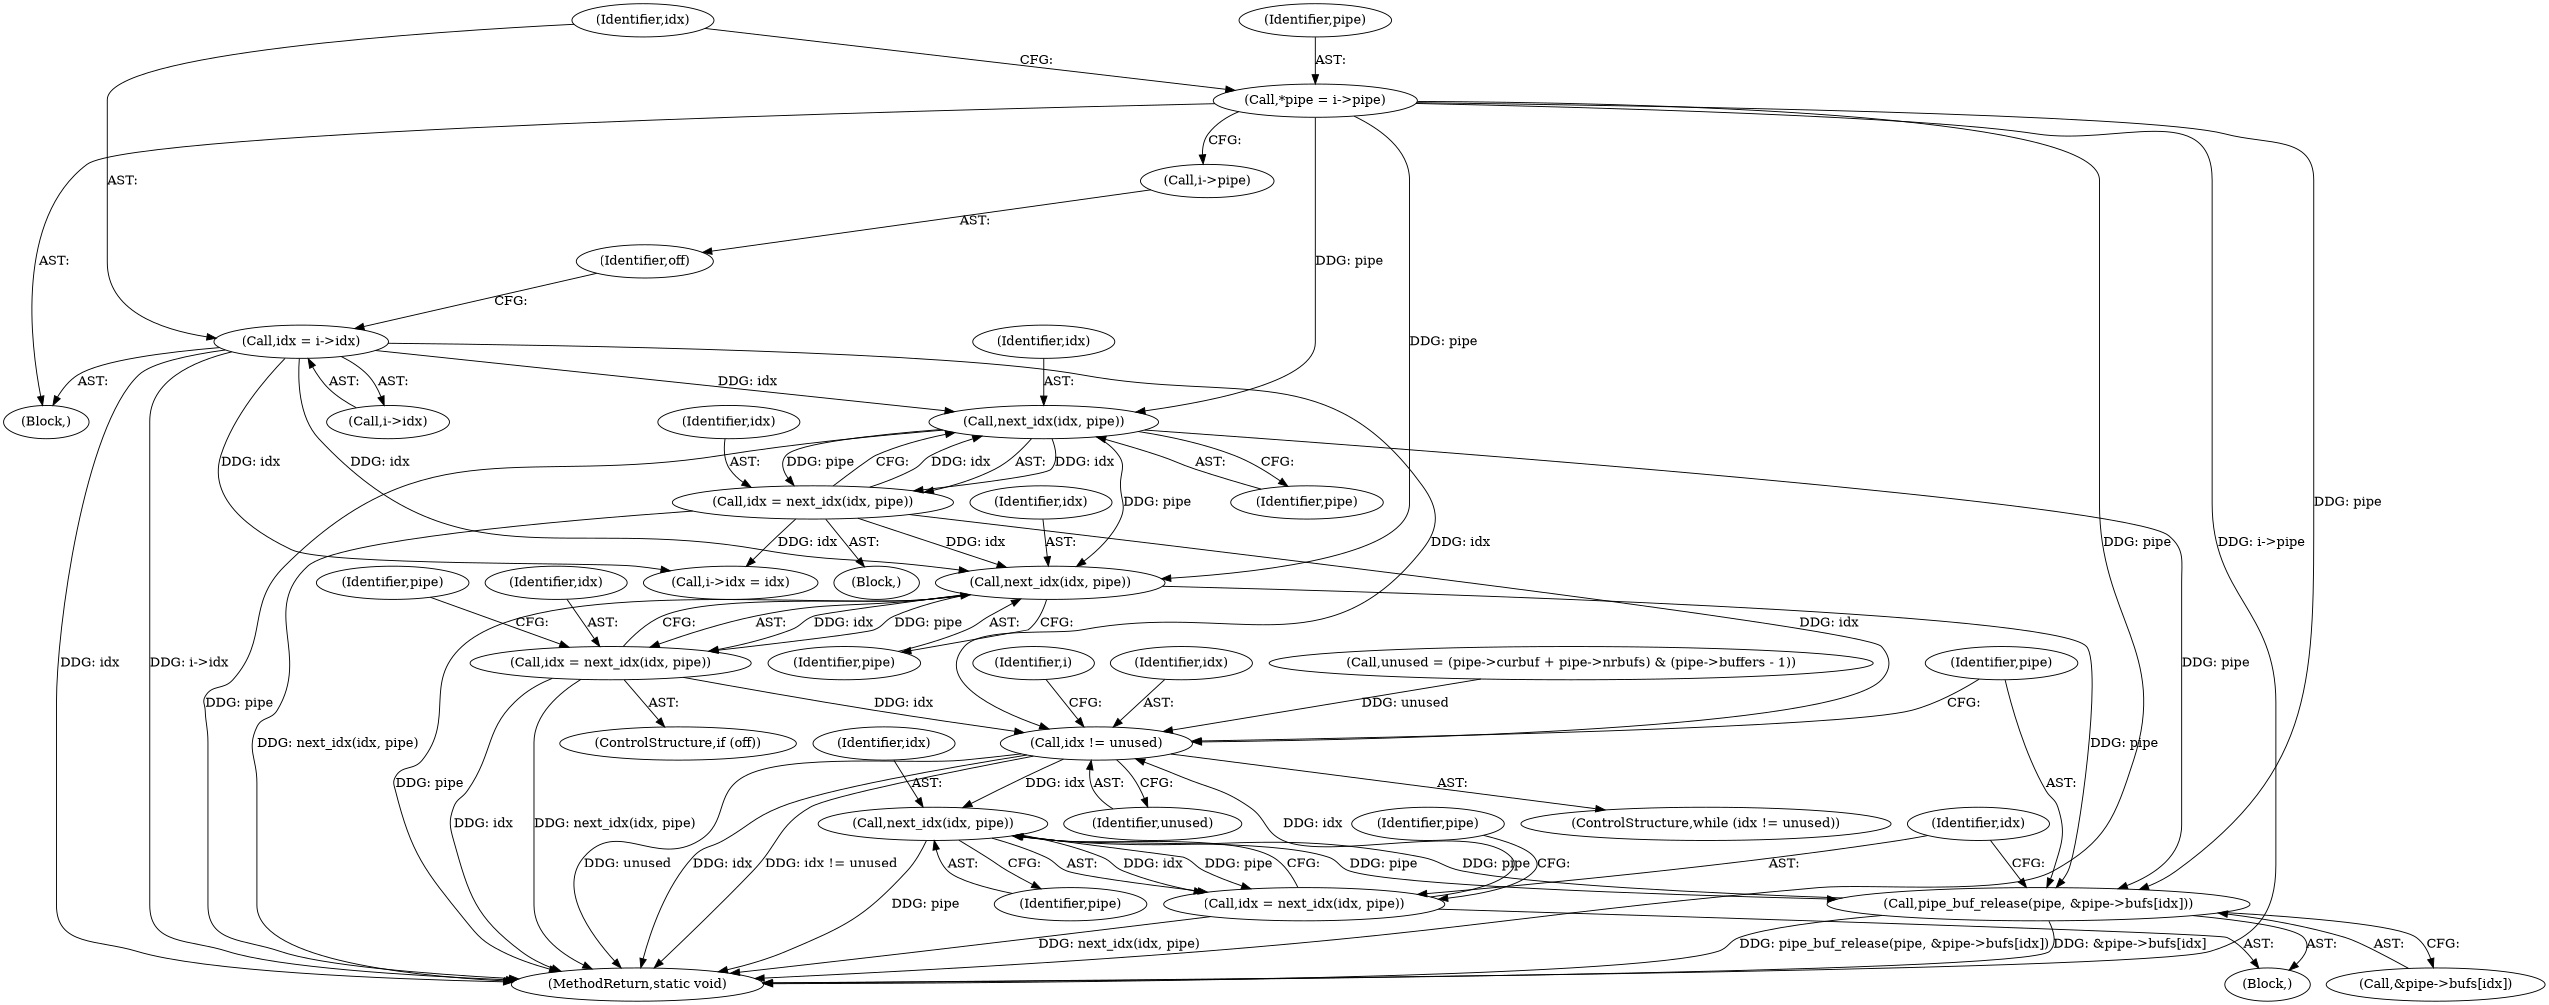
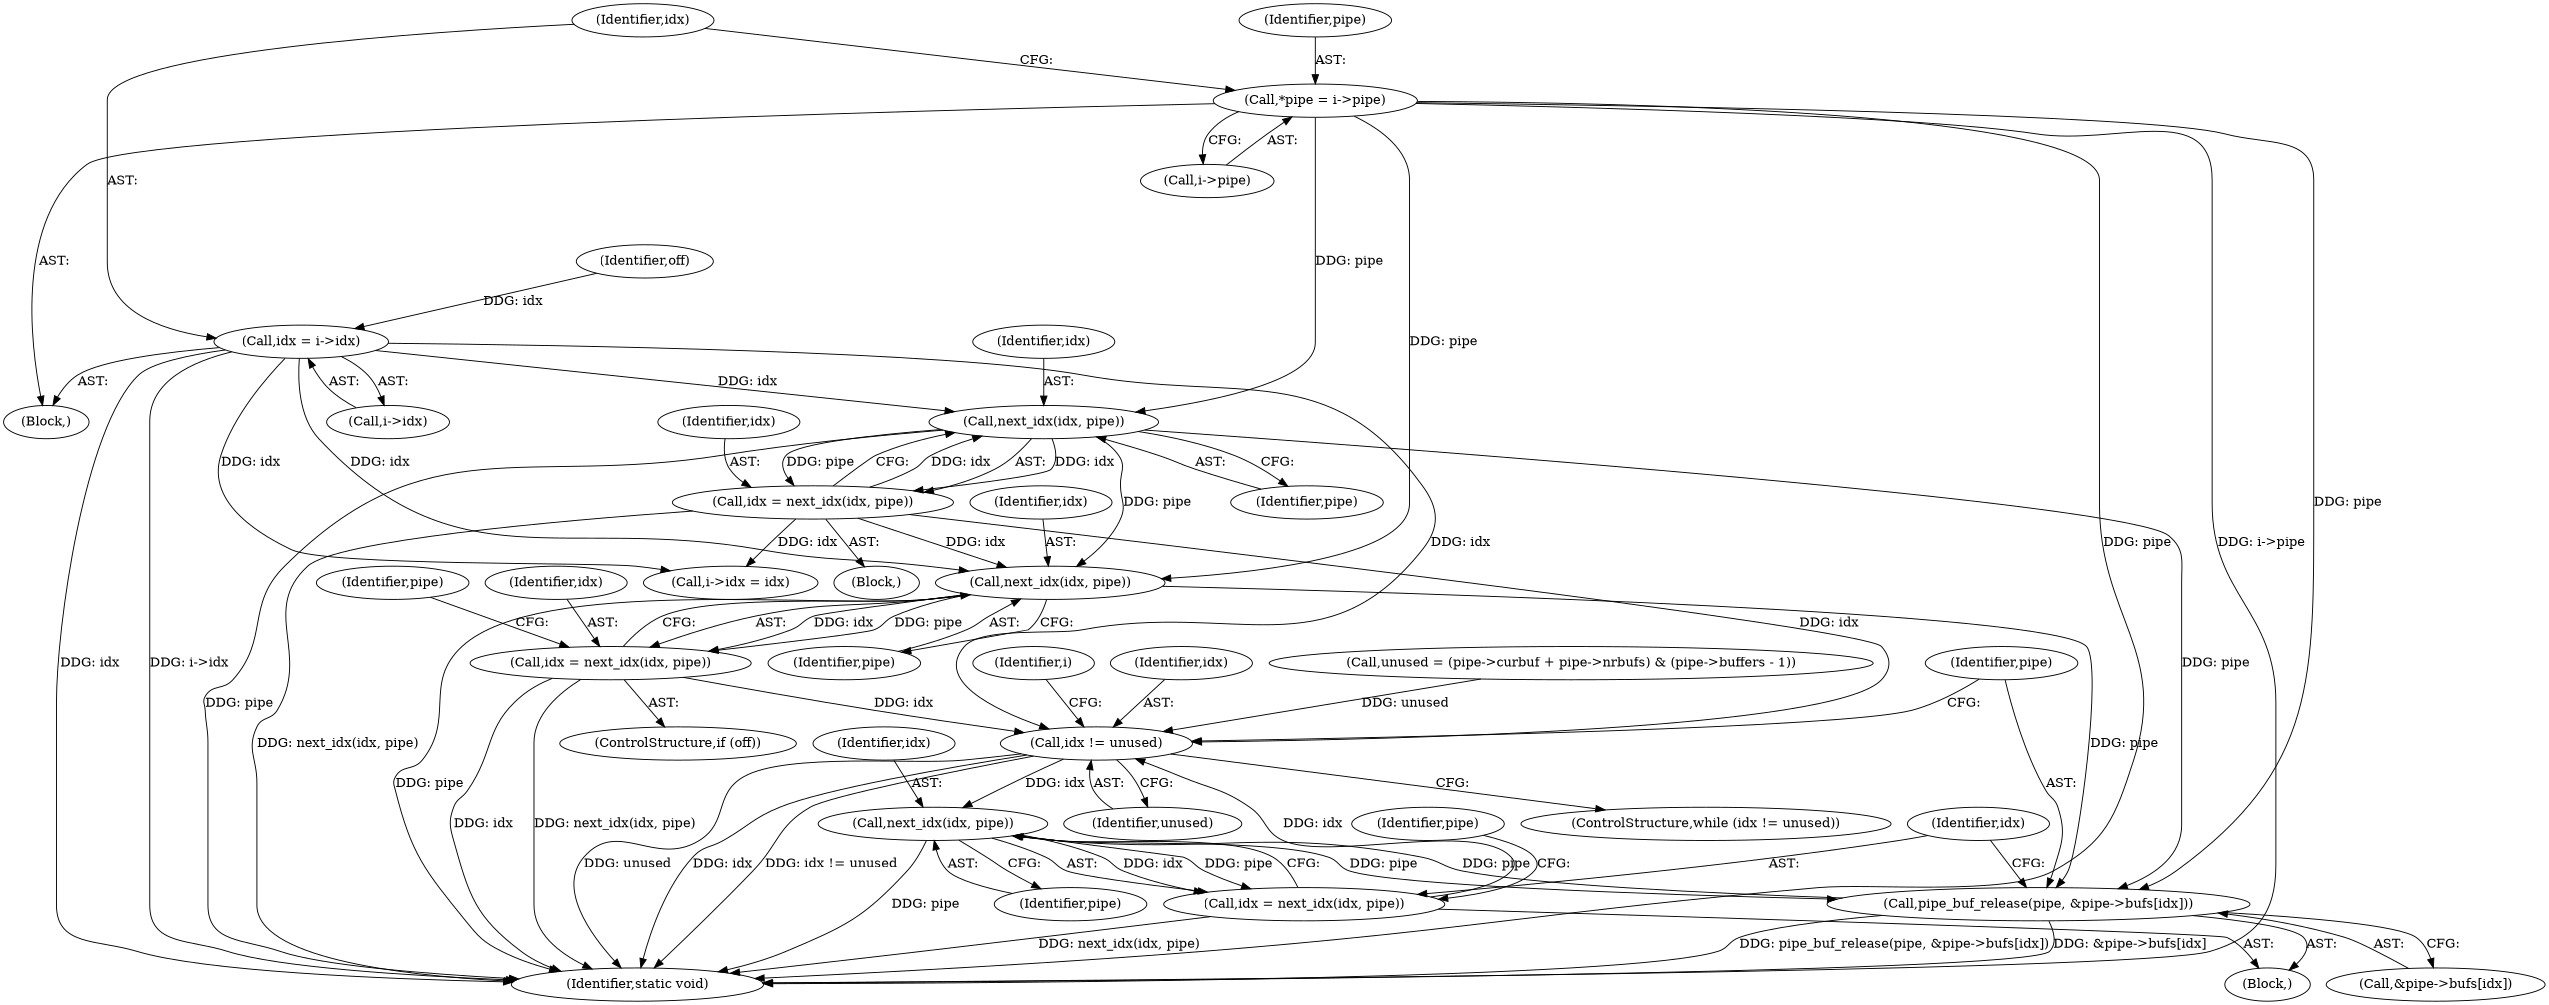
(931, 220) -> (1255, 143)
(513, 302) -> (513, 302)
(1455, 784) -> (1455, 784)
(637, 985) -> (637, 985)
